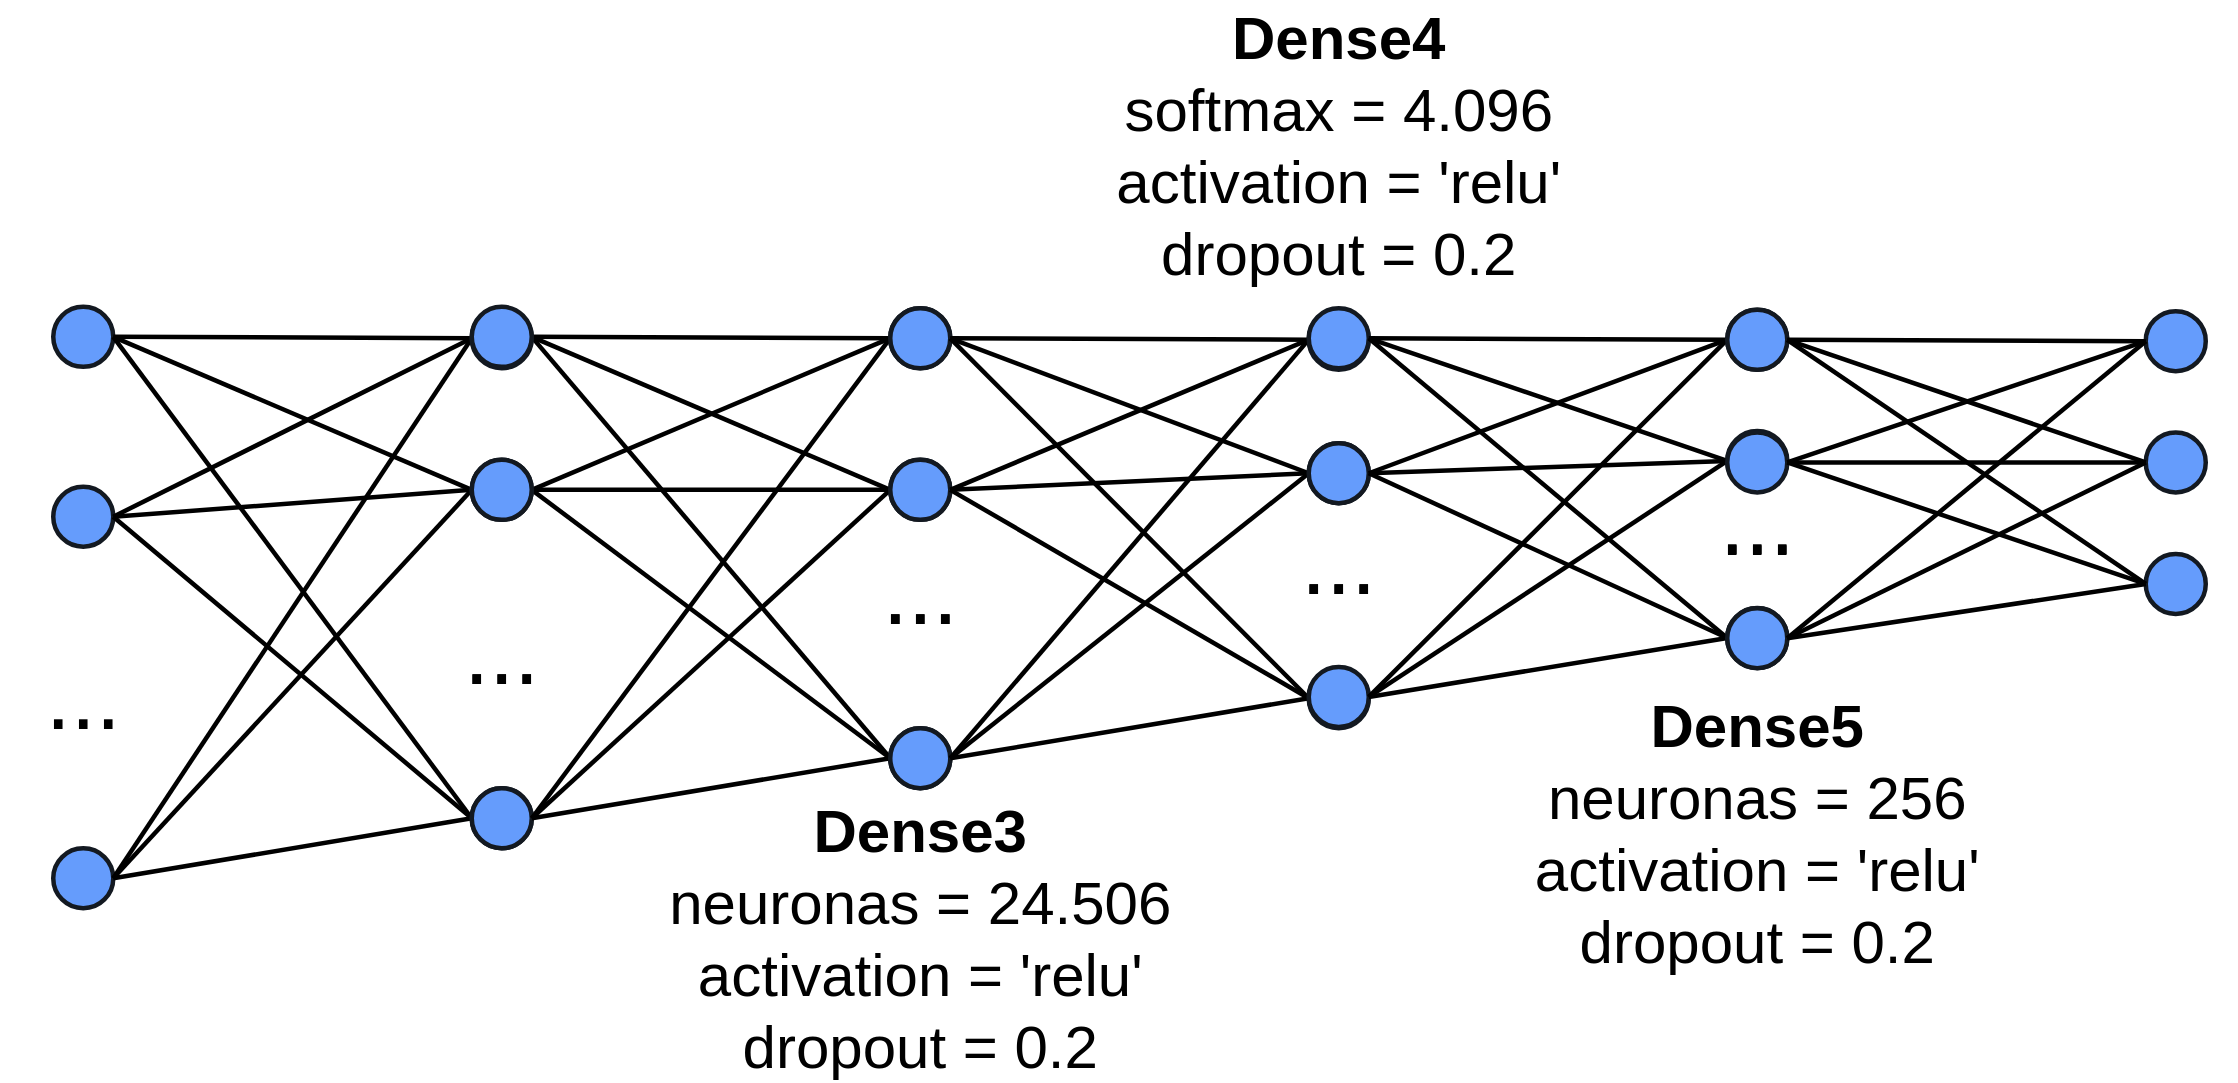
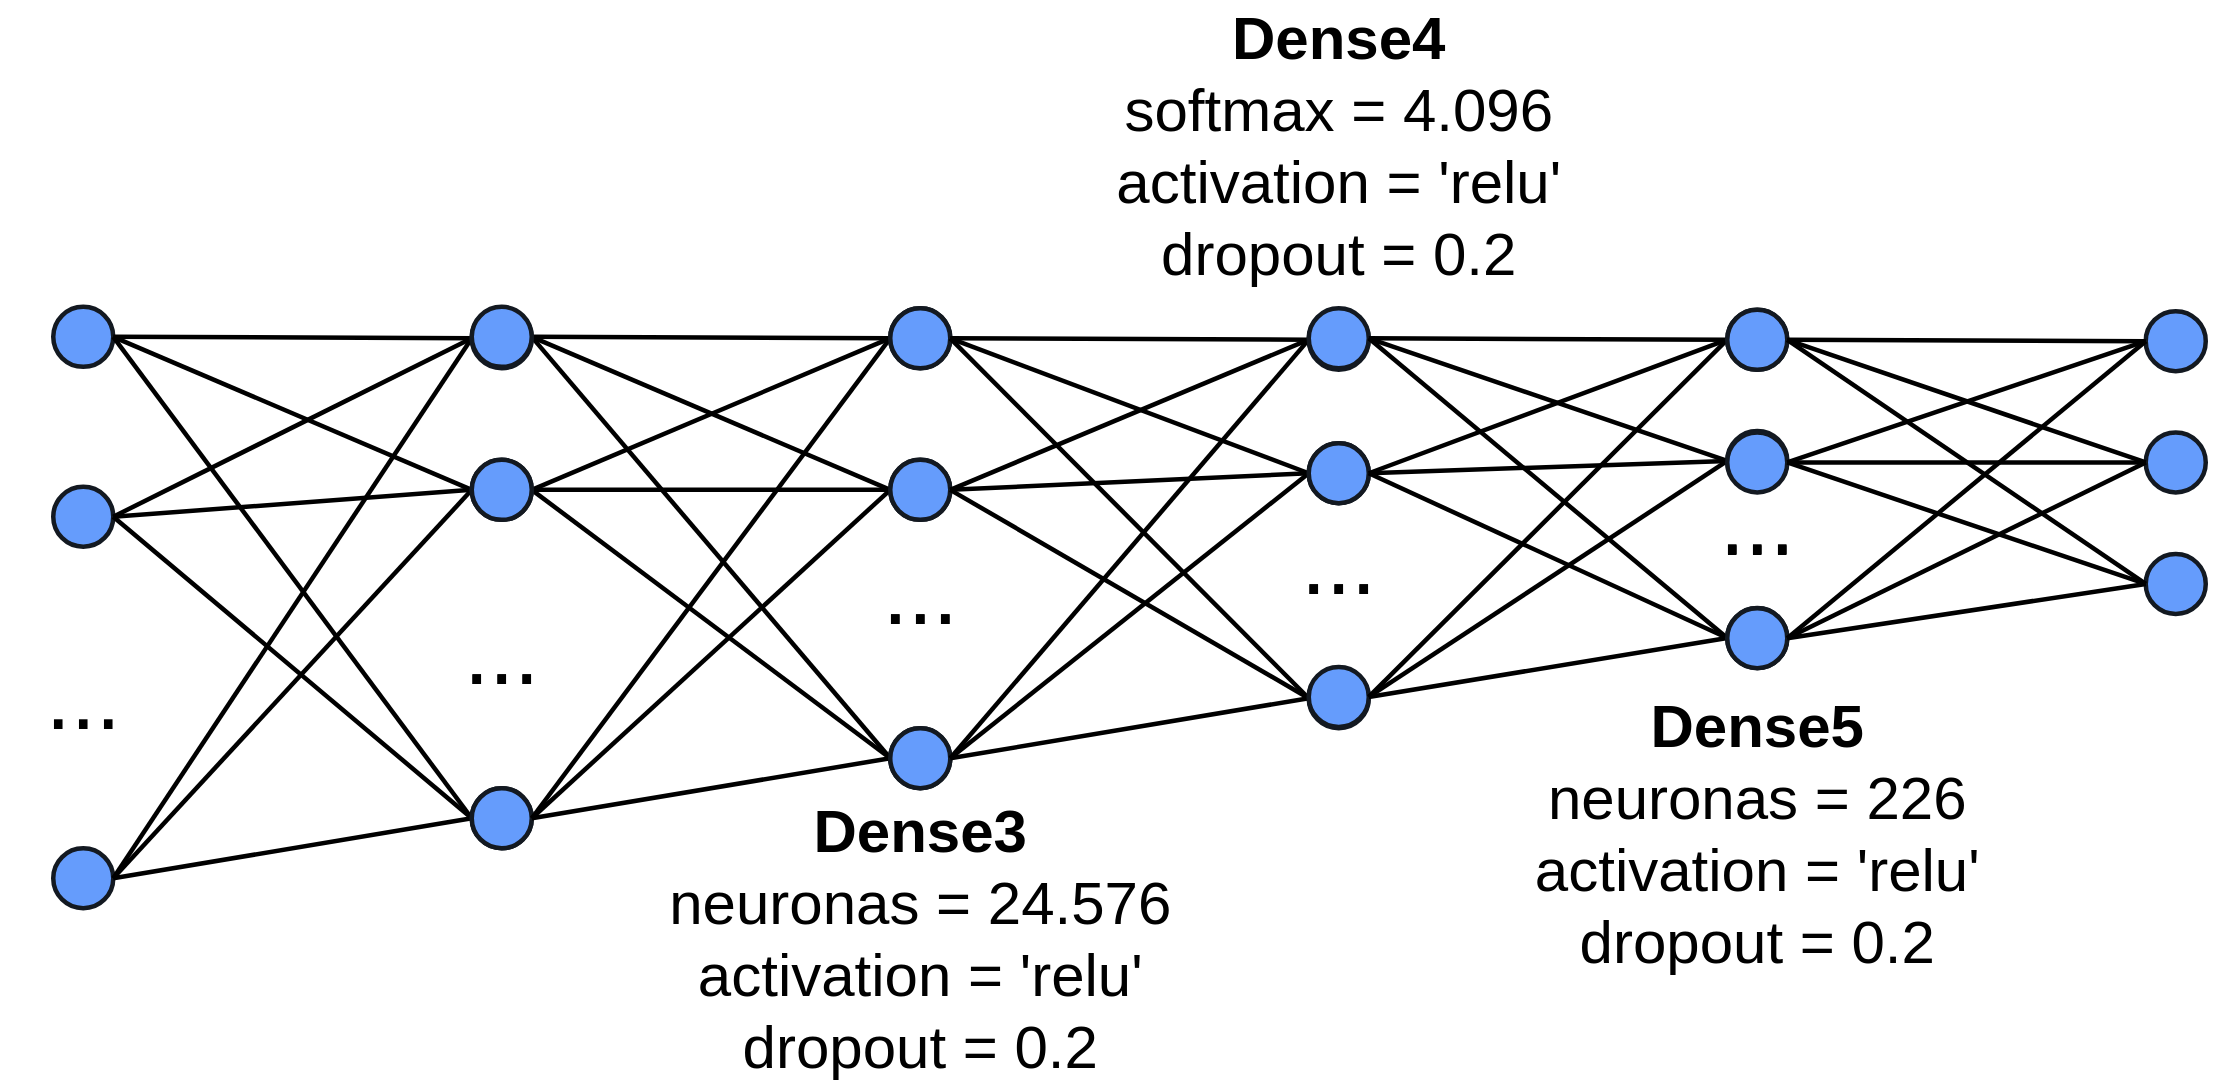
(1758, 833) -> (1758, 833)
(921, 938) -> (921, 938)
